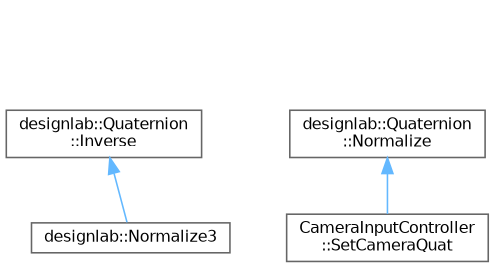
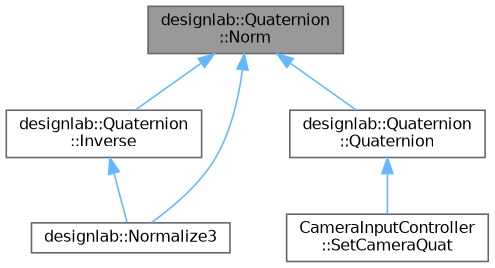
none -> (246, 30)
(387, 134) -> (387, 134)
